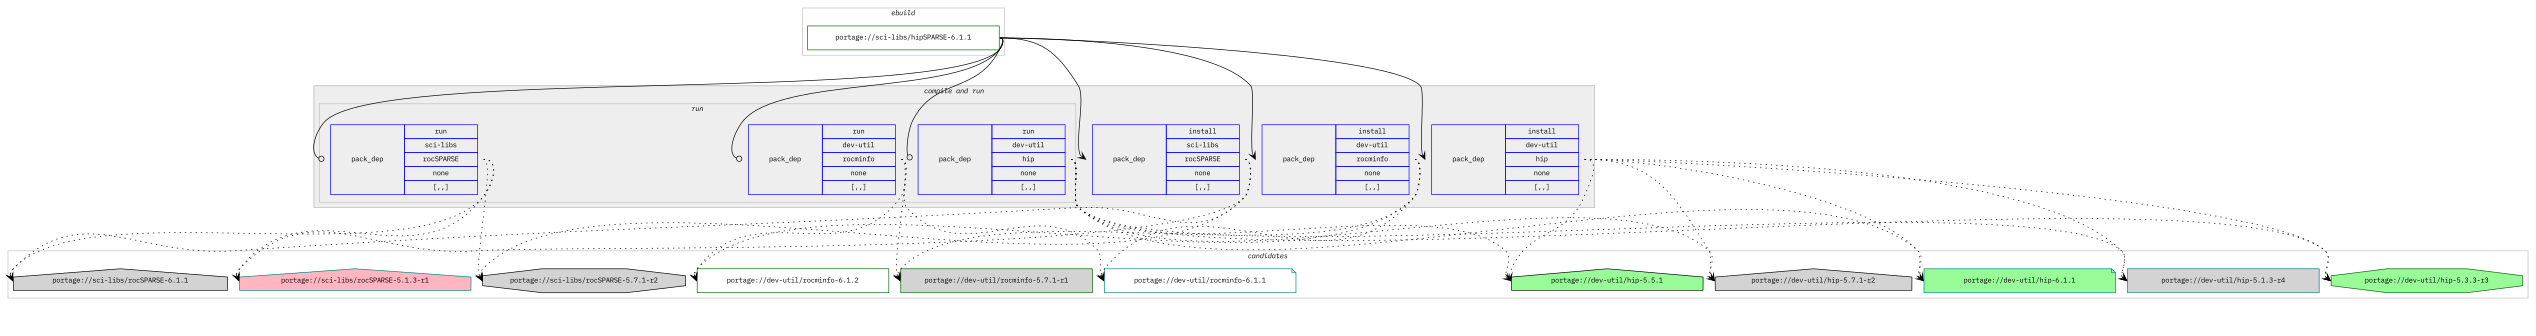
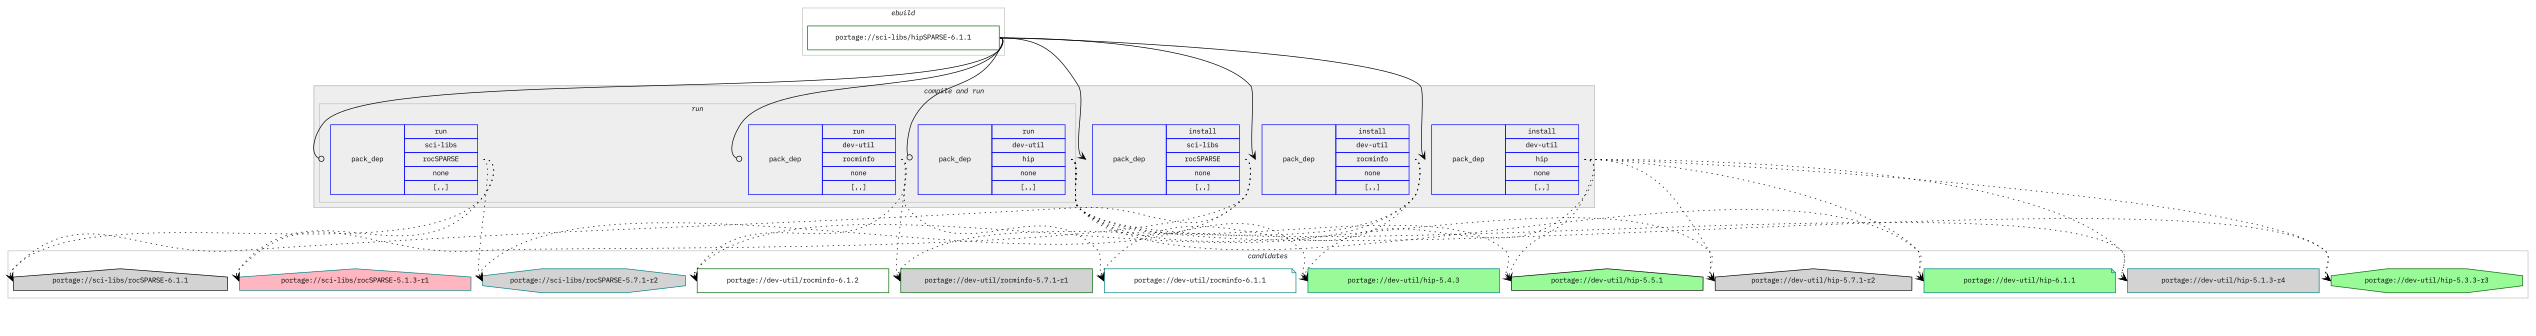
(584, 281) -> (584, 281)
none -> (1404, 281)
